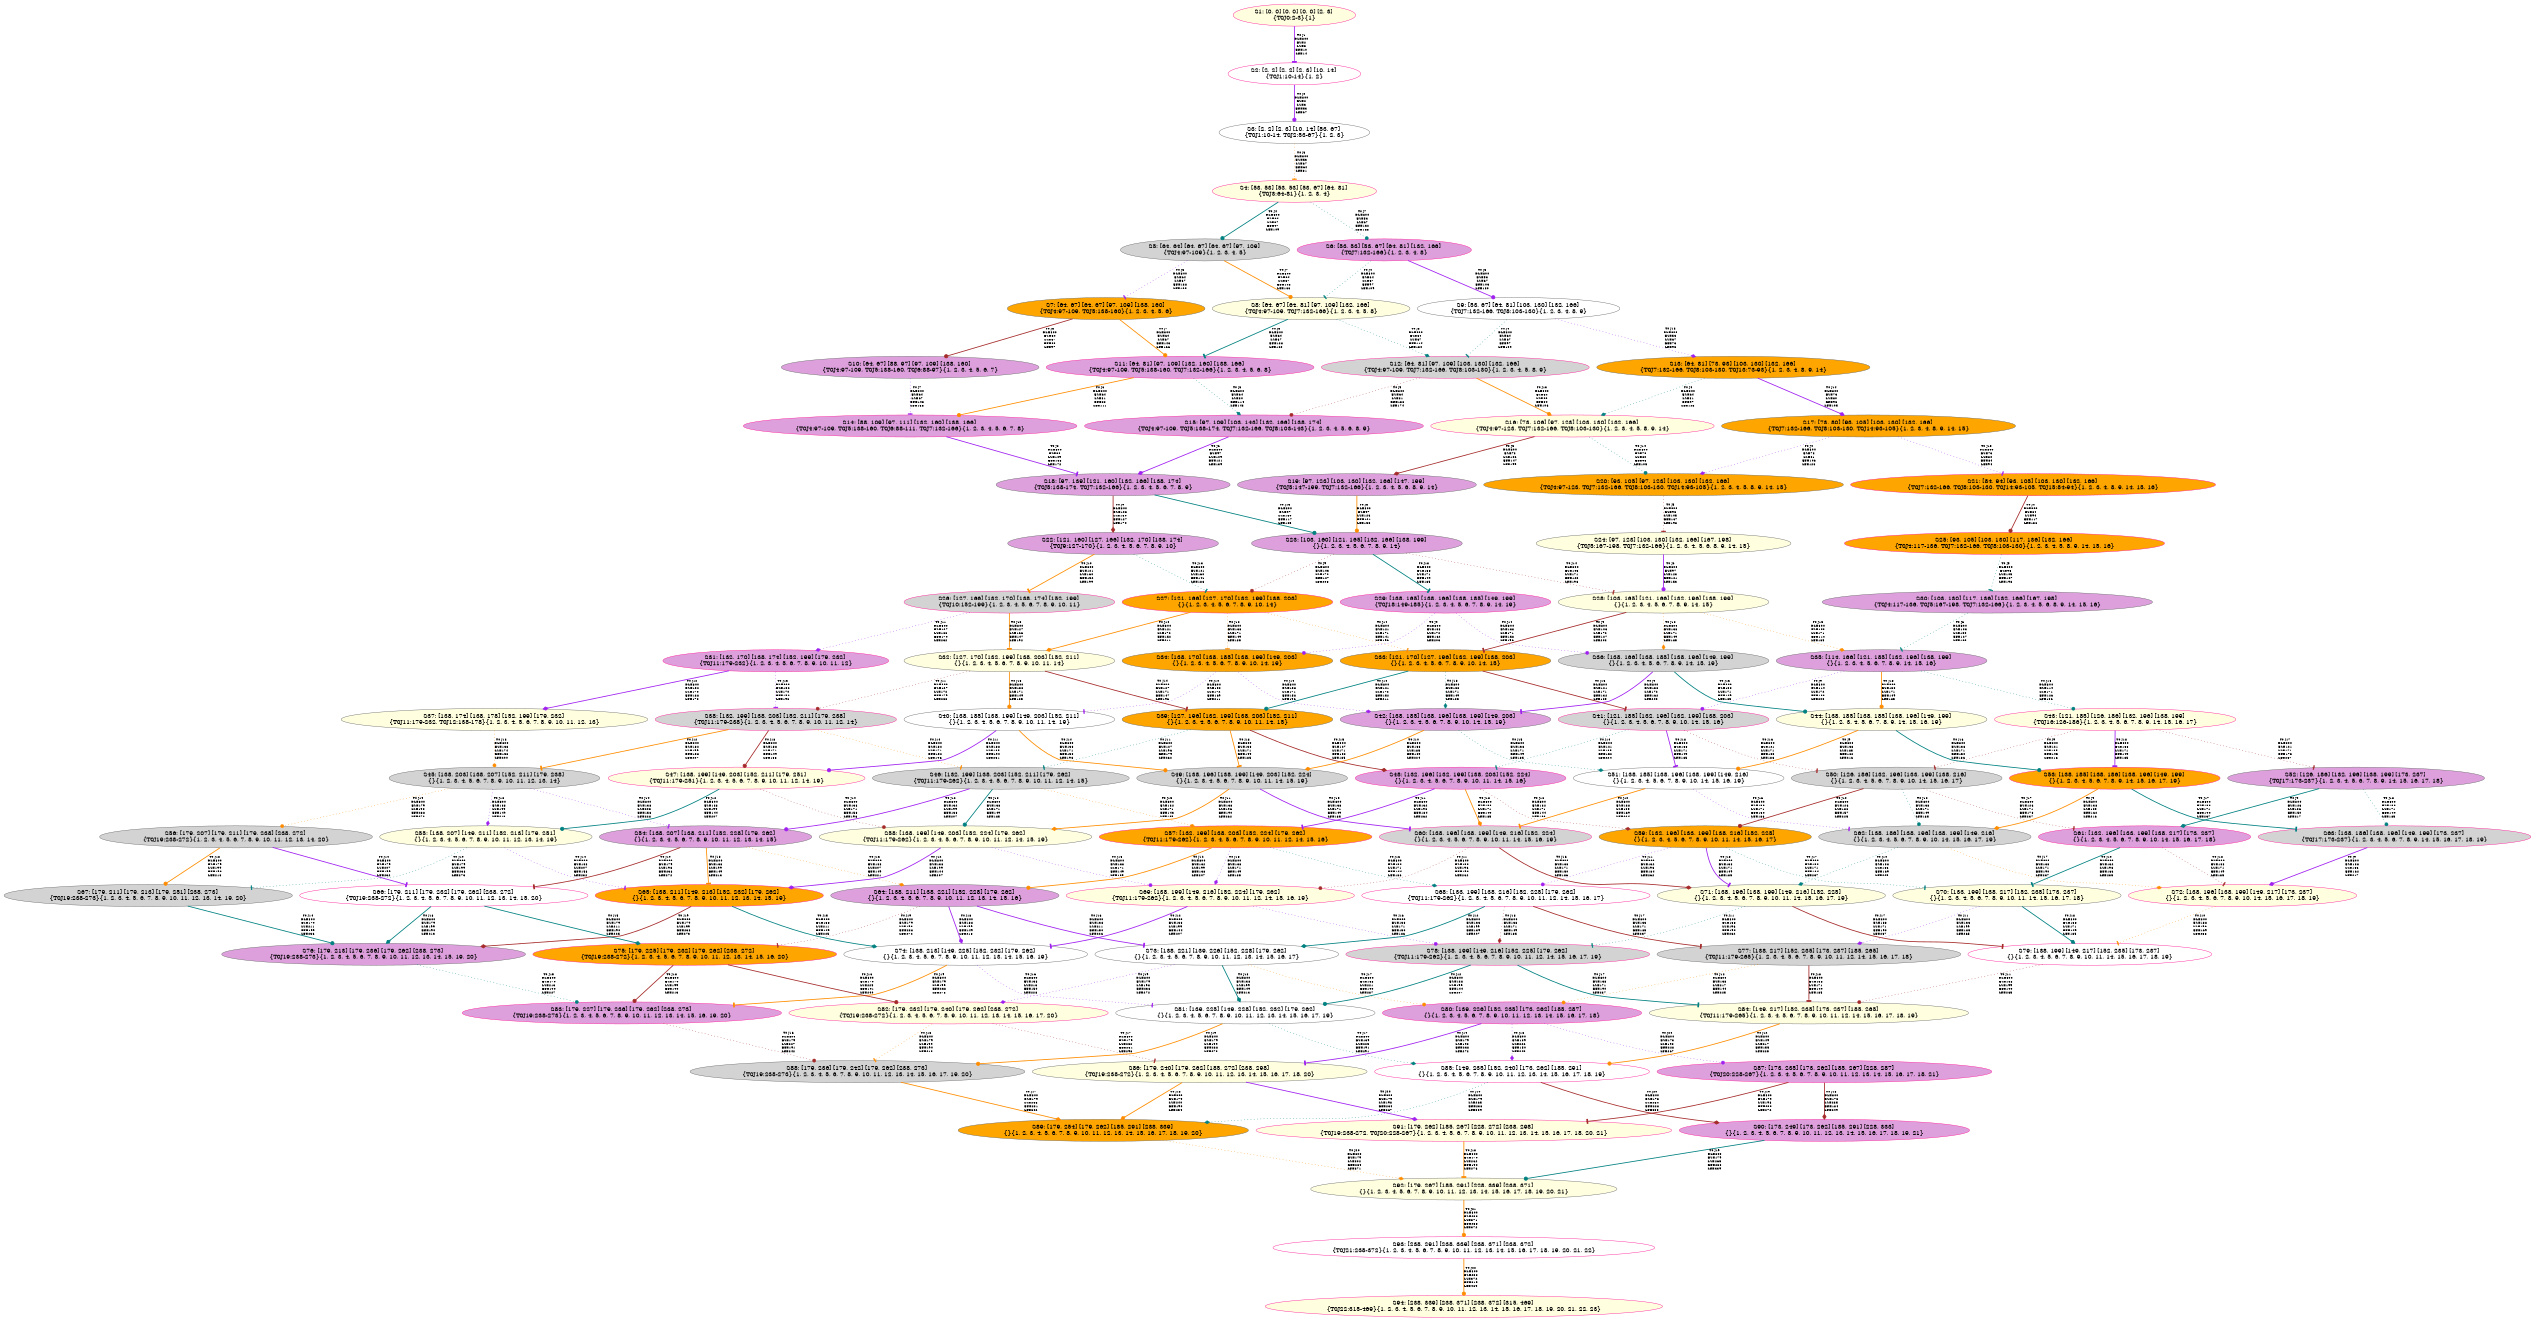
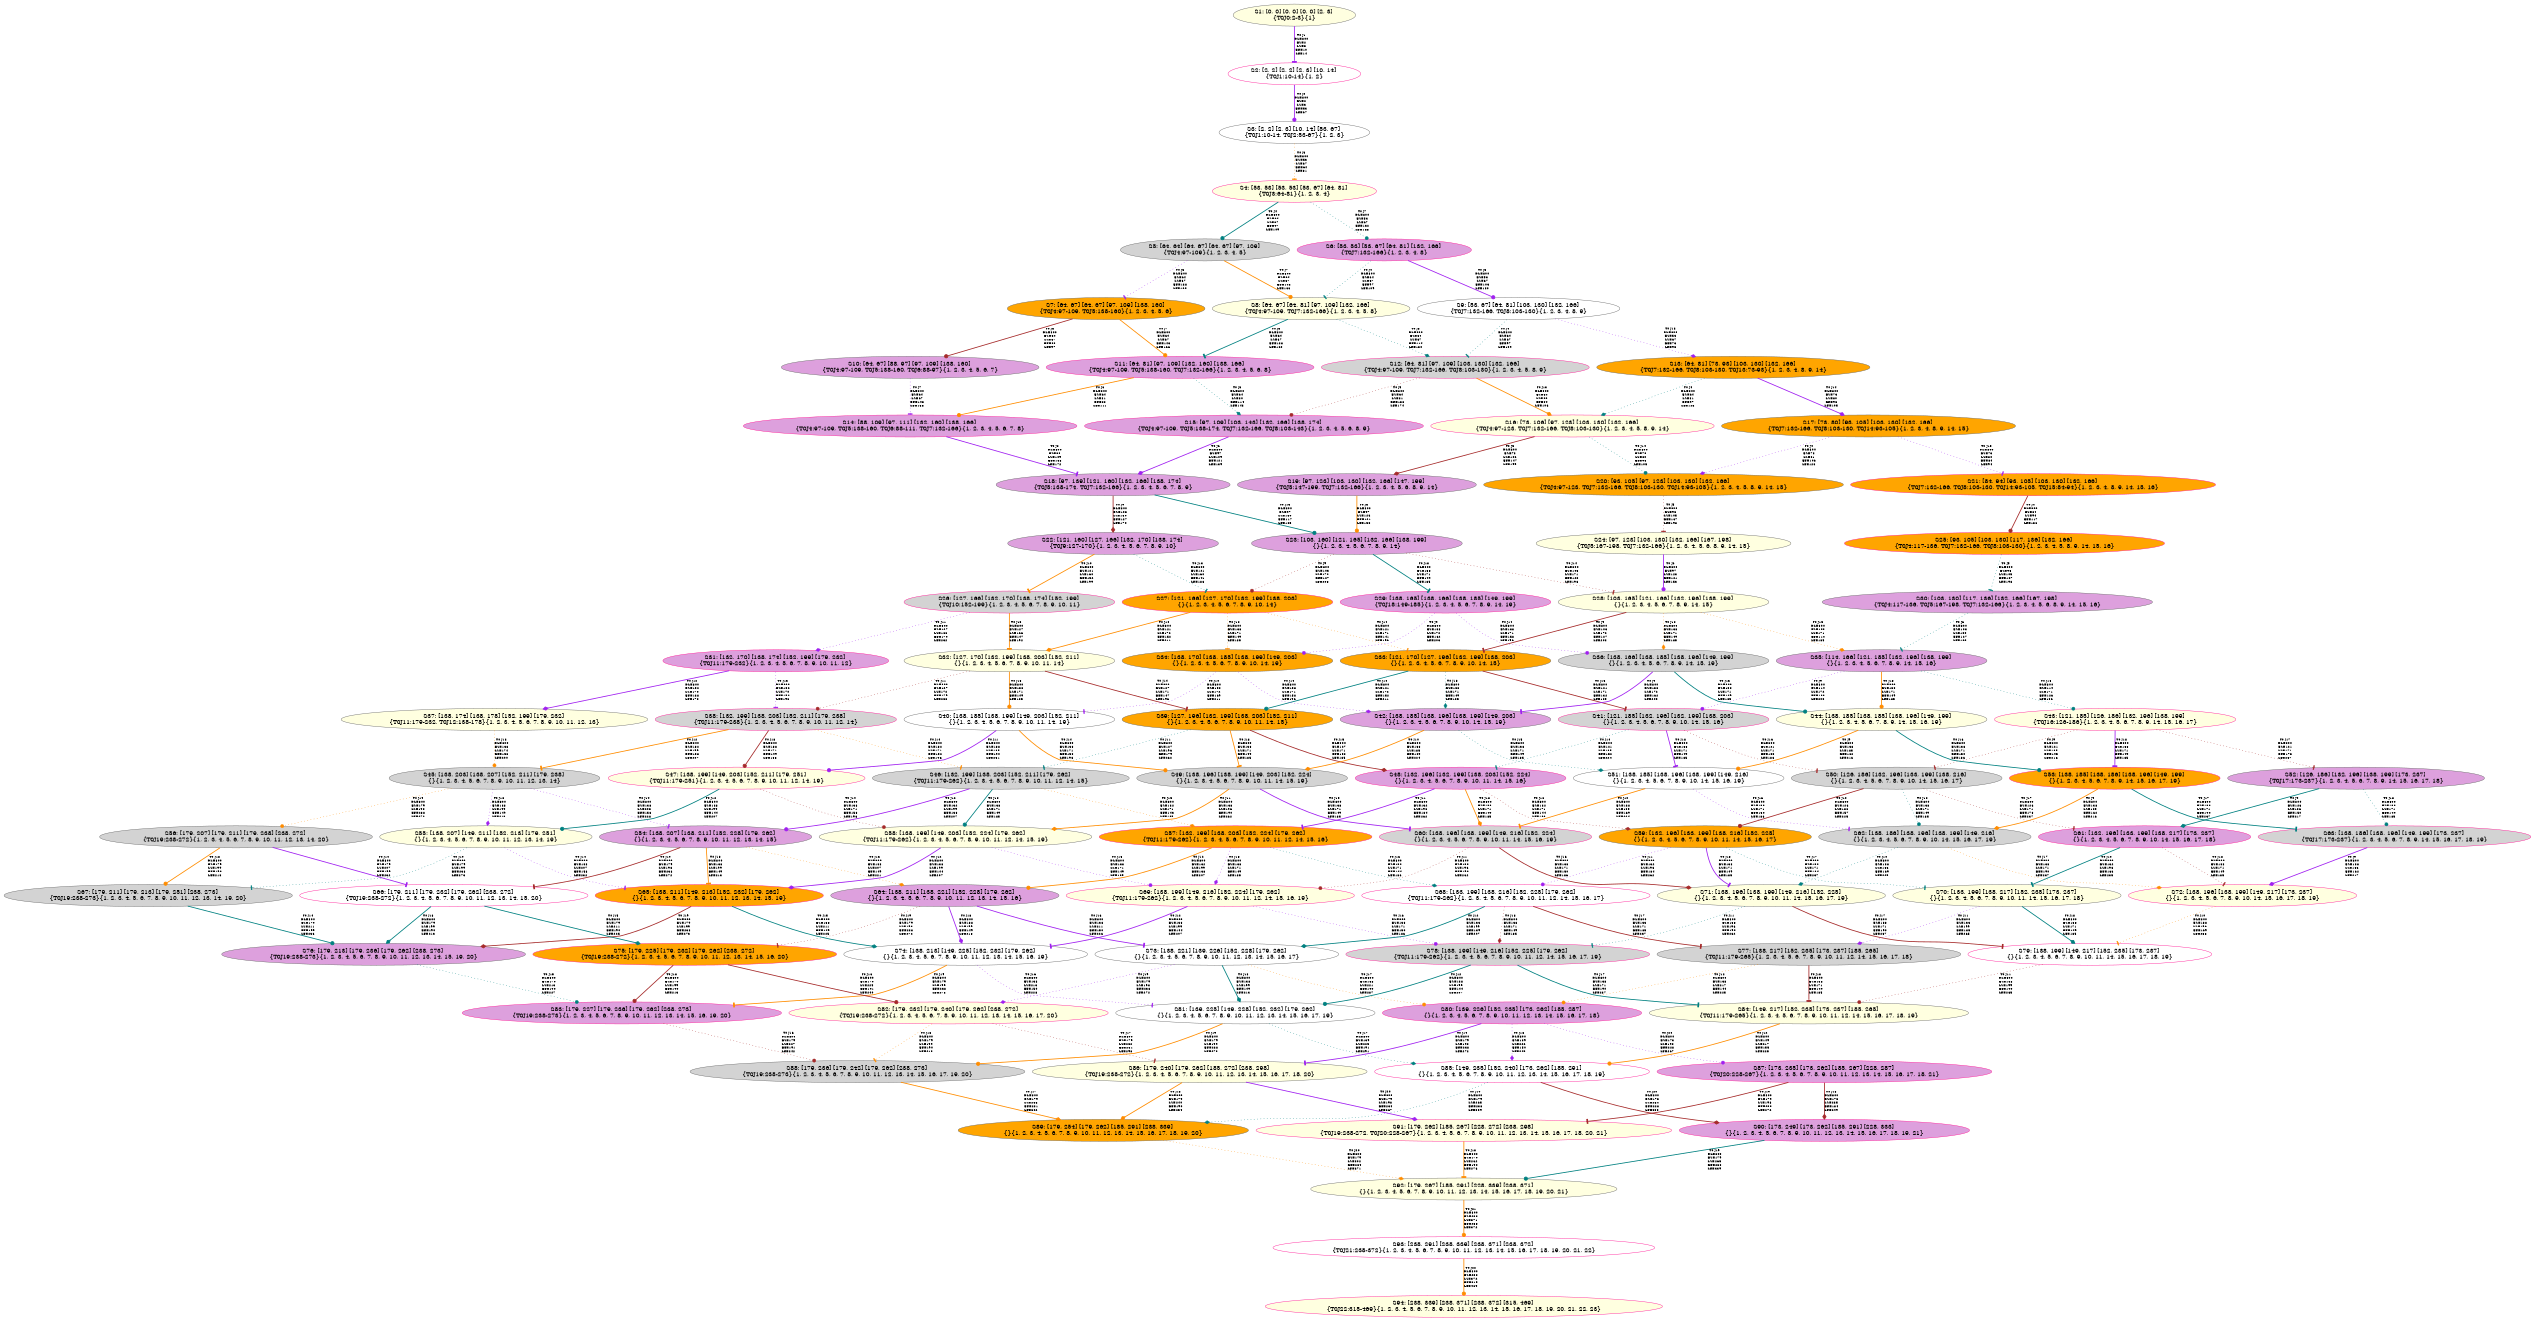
(1294, 15) -> (1294, 15)
